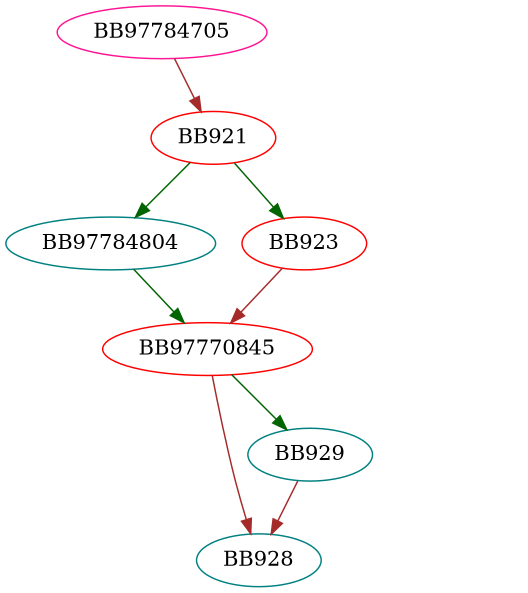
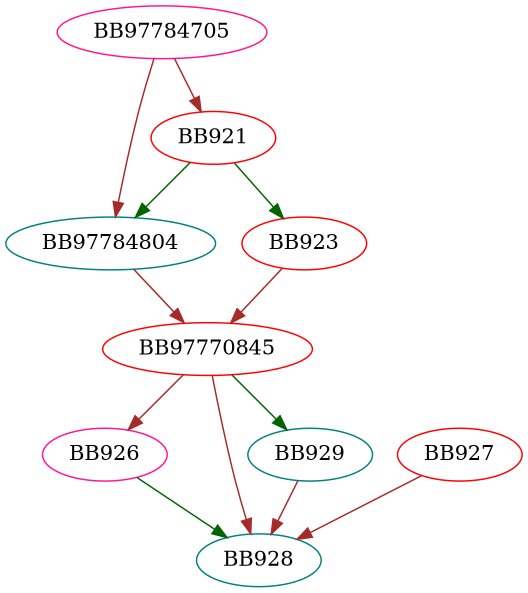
none -> (134, 130)
(154, 291) -> (154, 291)
none -> (105, 455)
none -> (460, 455)
